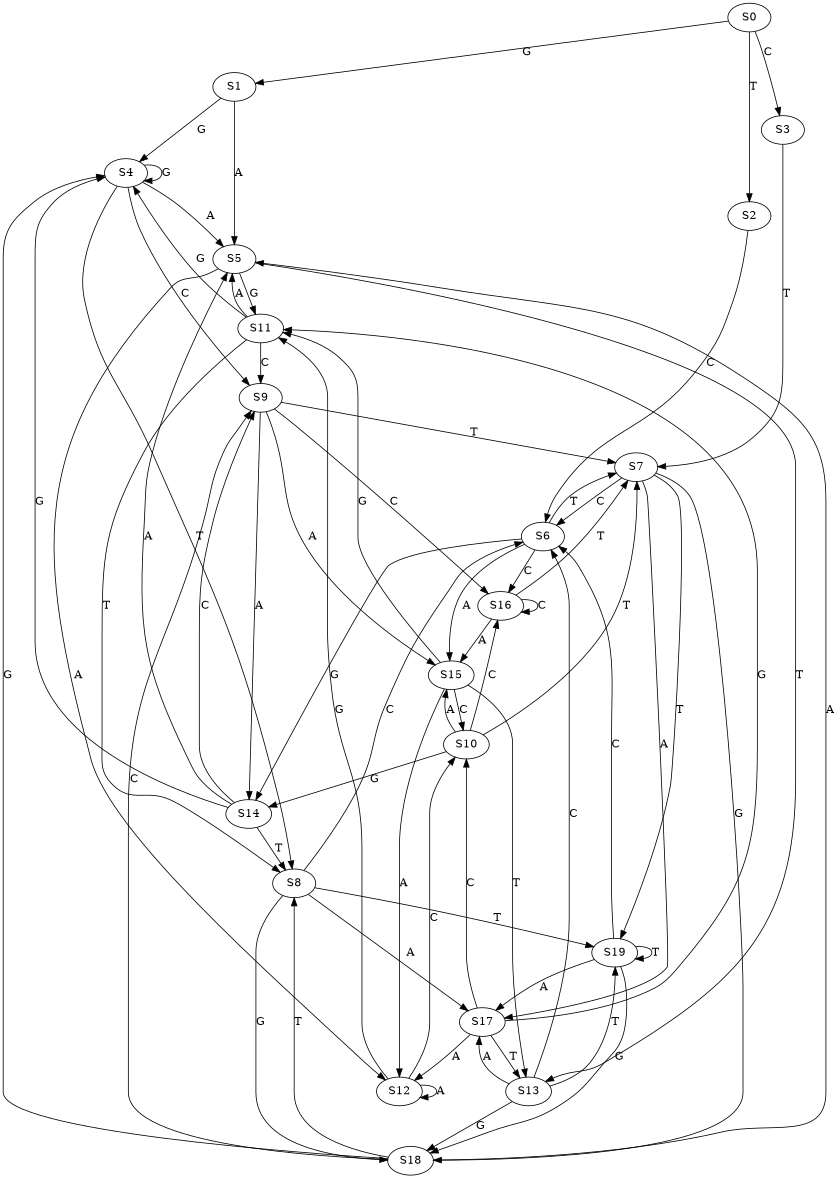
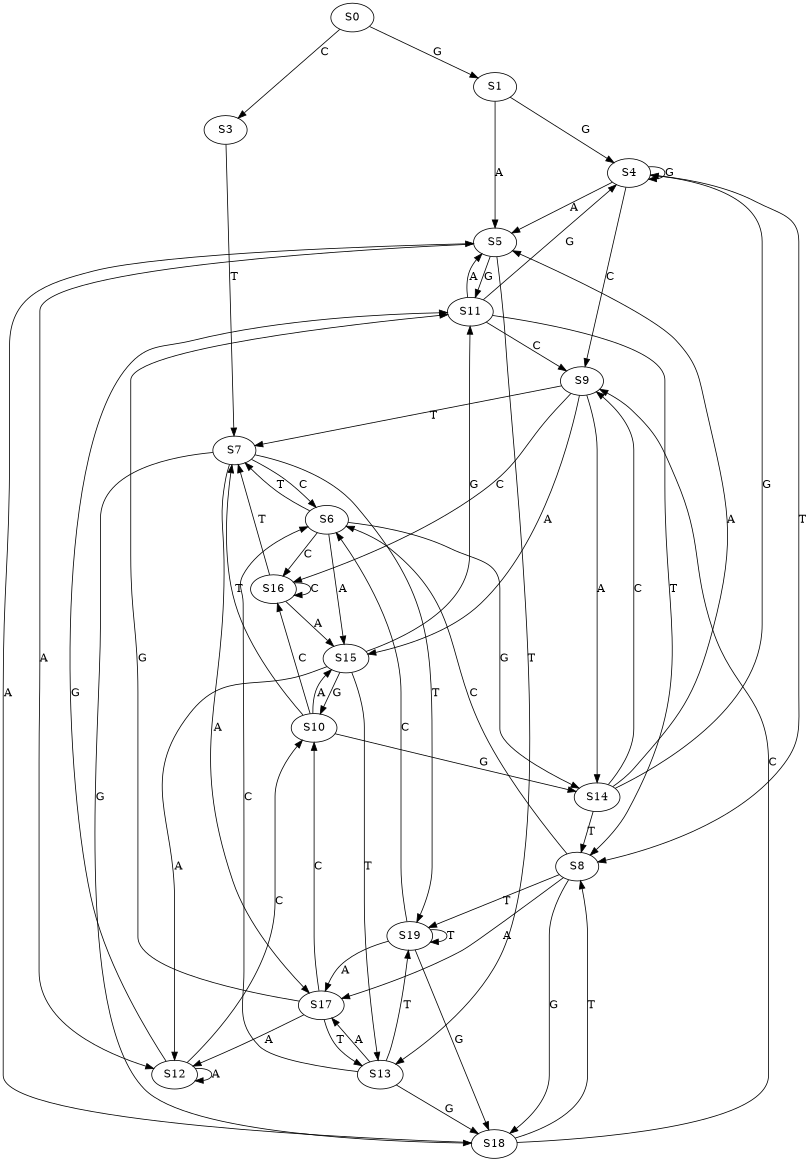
(749, 216) -> none
(464, 710) -> (337, 693)
(3, 805) -> none
